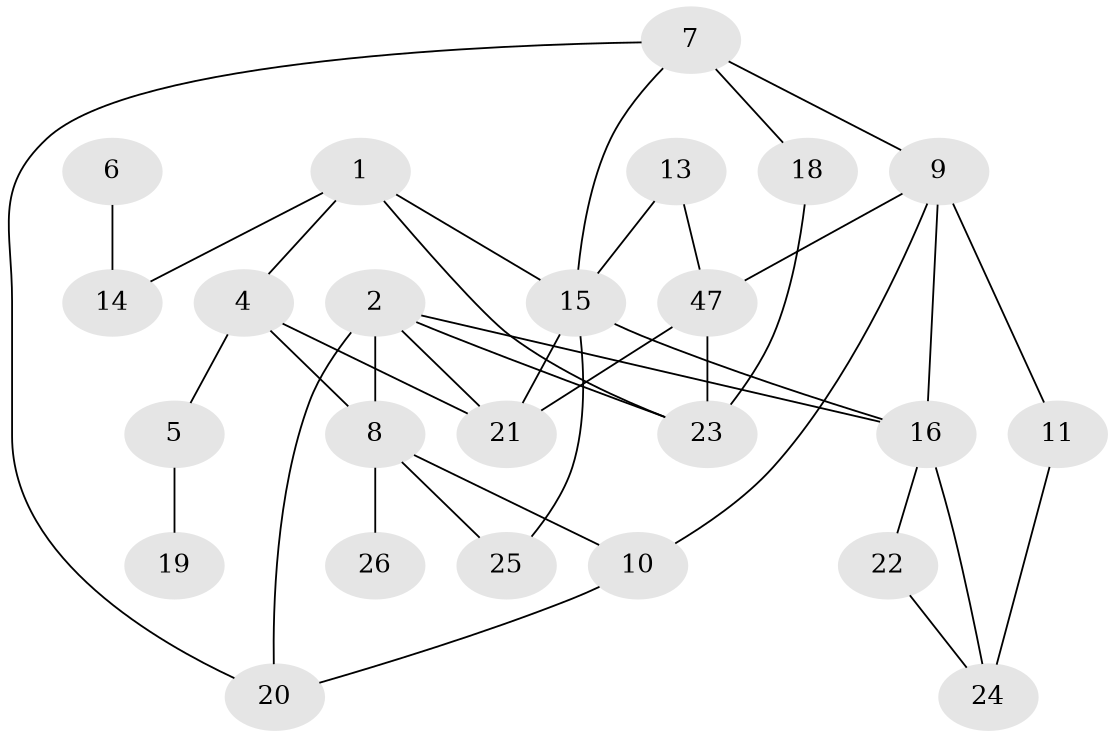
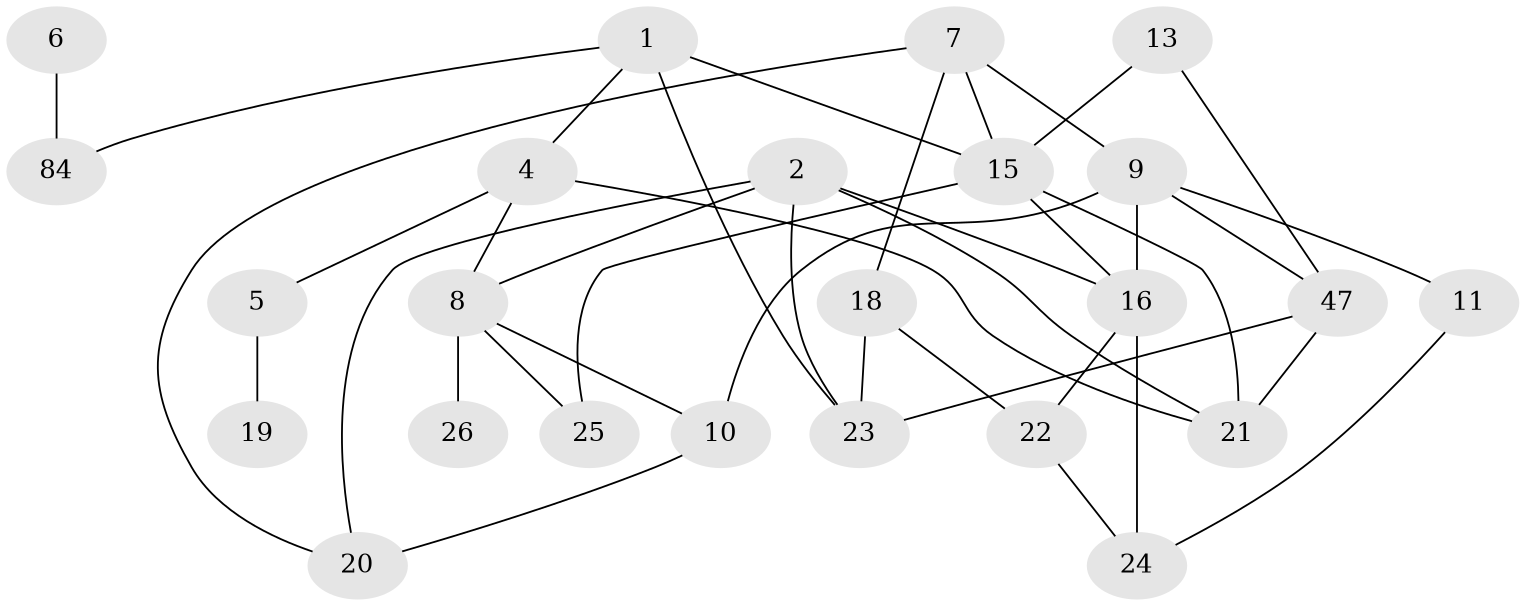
(112, 303) -> (57, 172)
none -> (952, 369)
